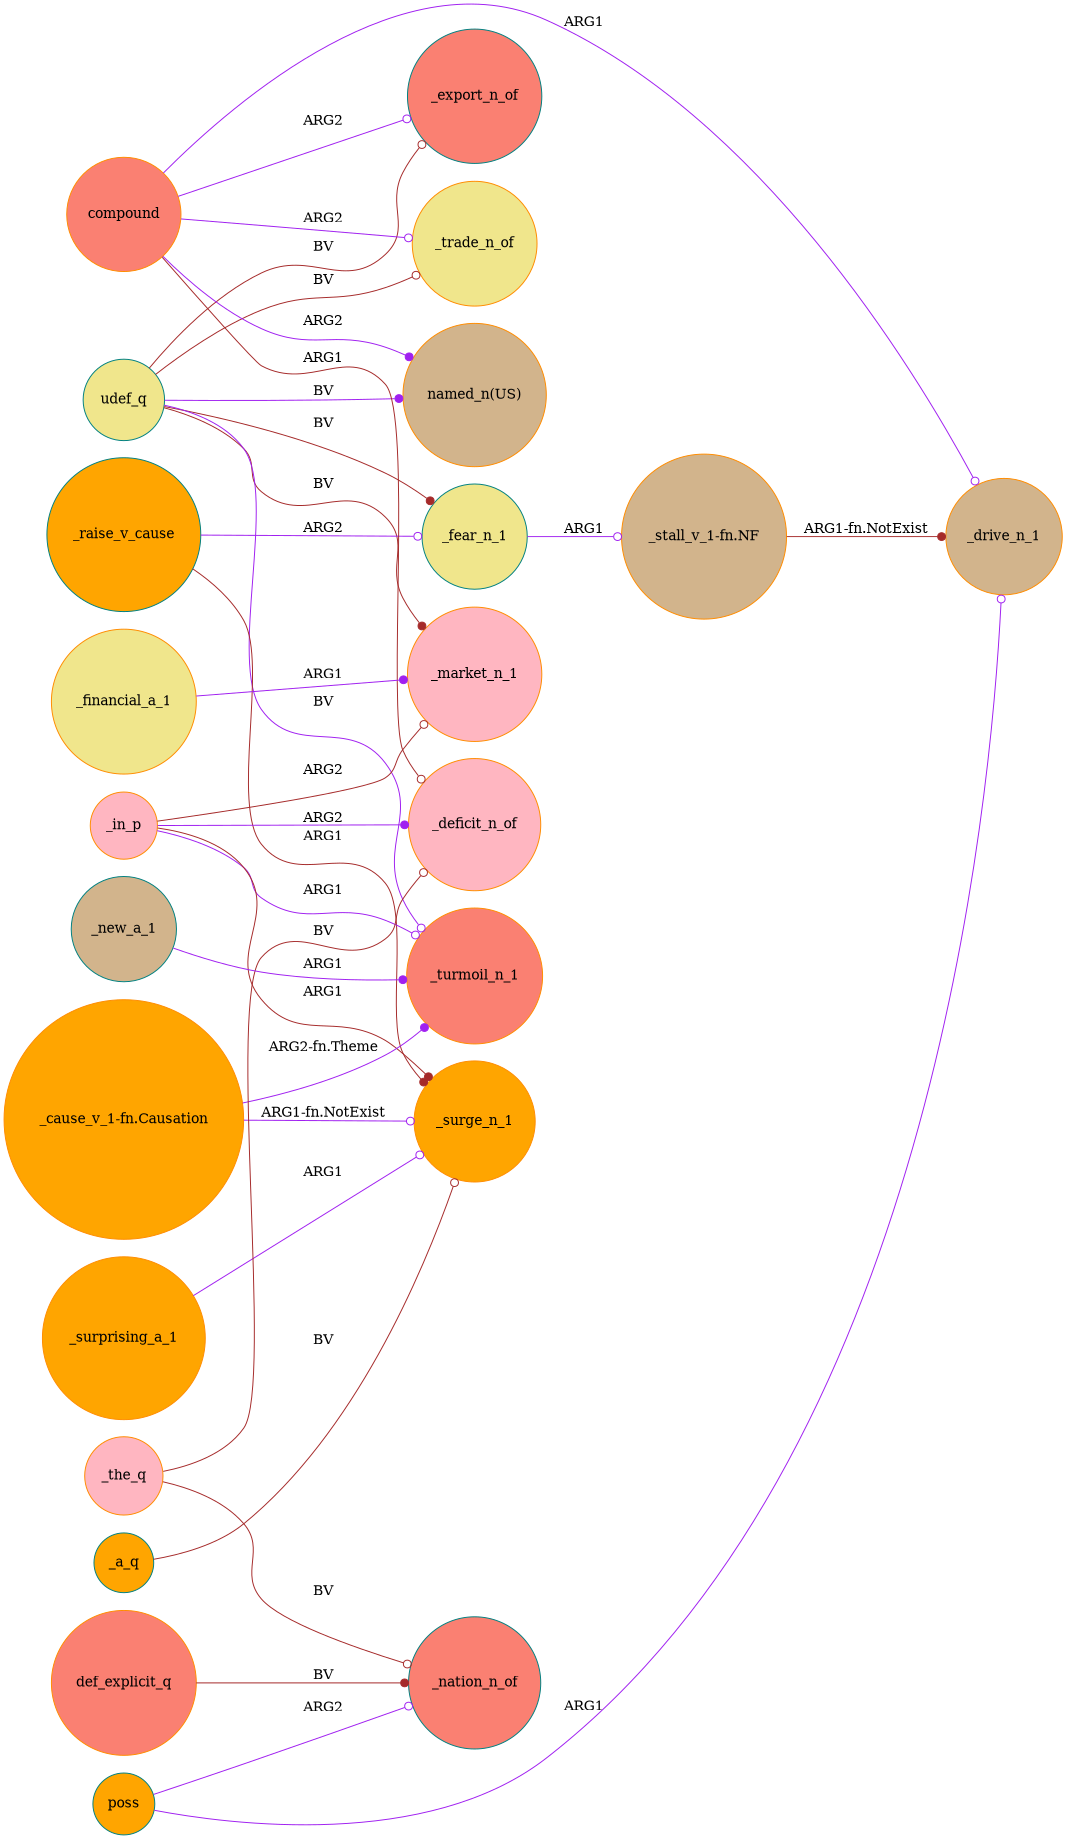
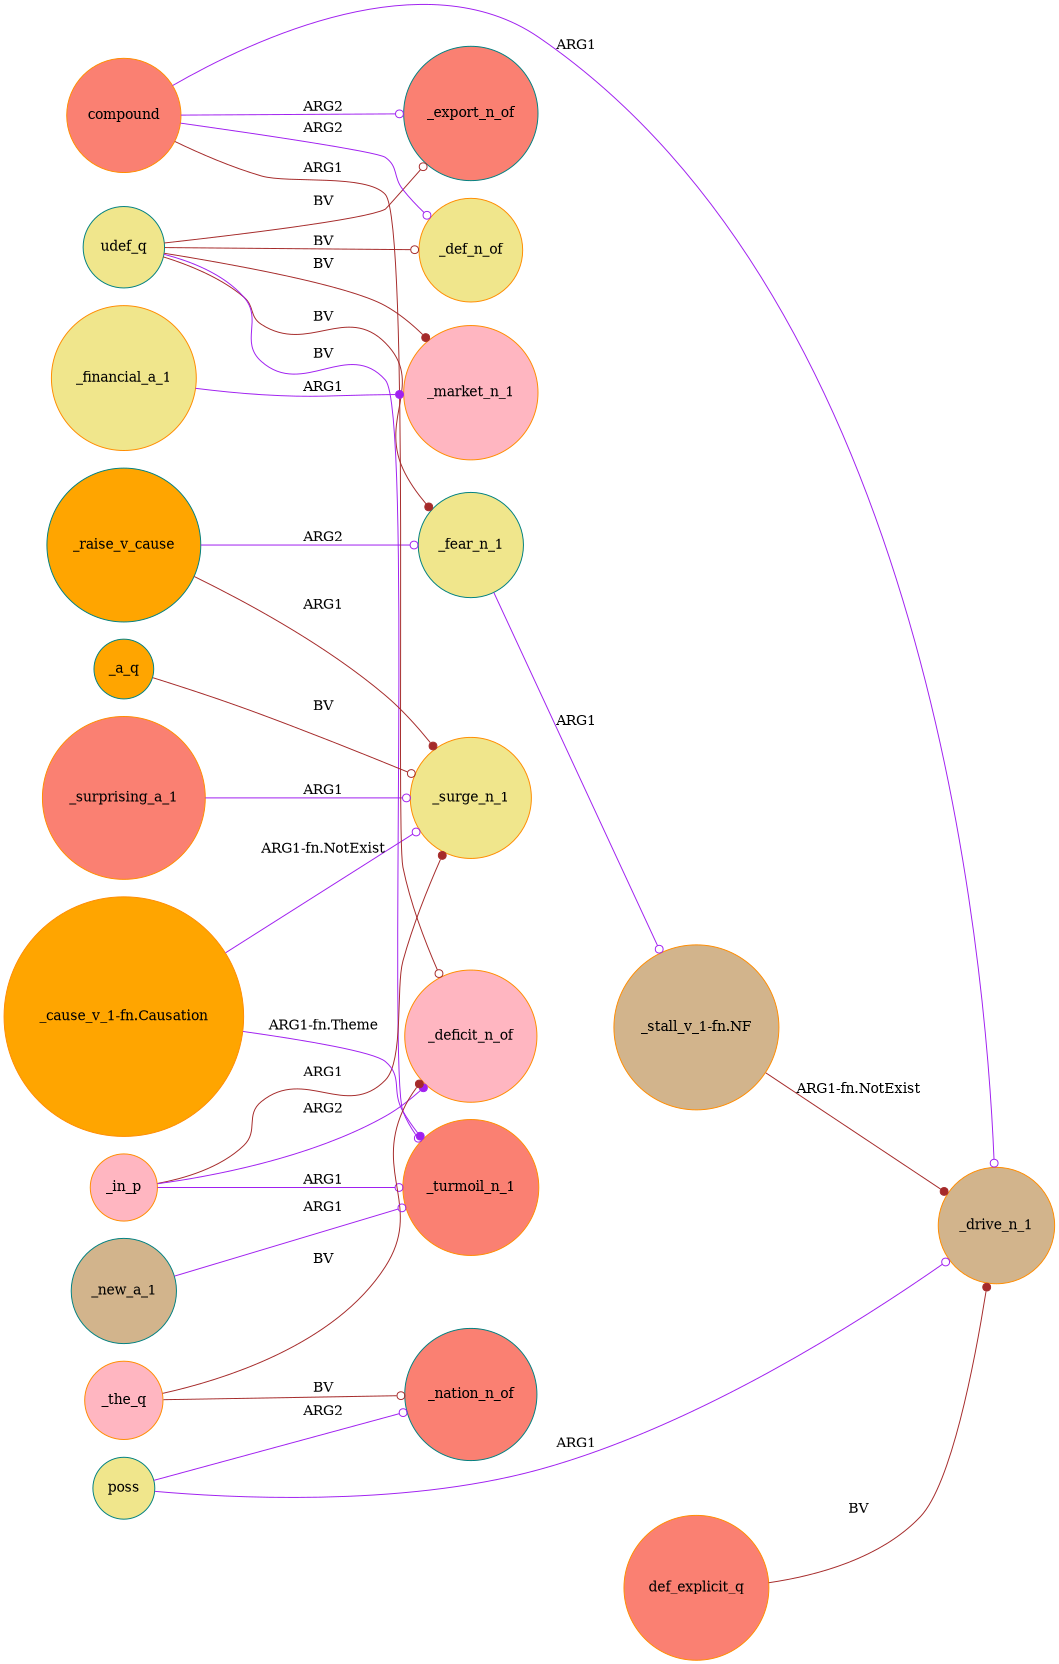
(475, 244) -> (471, 250)
(475, 395) -> none
(303, 798) -> none
(284, 975) -> (286, 1243)
(323, 1048) -> (323, 1026)
(475, 1121) -> (471, 798)
(249, 1136) -> (362, 1296)
(124, 1338) -> (124, 798)
(298, 1683) -> (938, 1487)
(124, 1804) -> (124, 1488)
